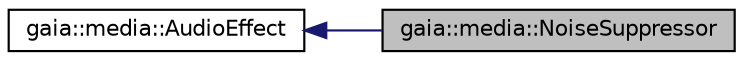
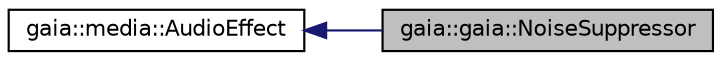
(559, 30) -> (548, 30)
